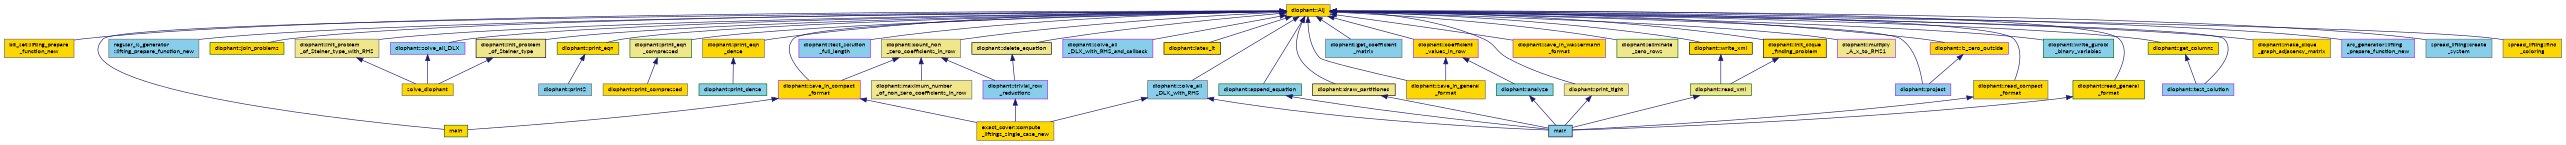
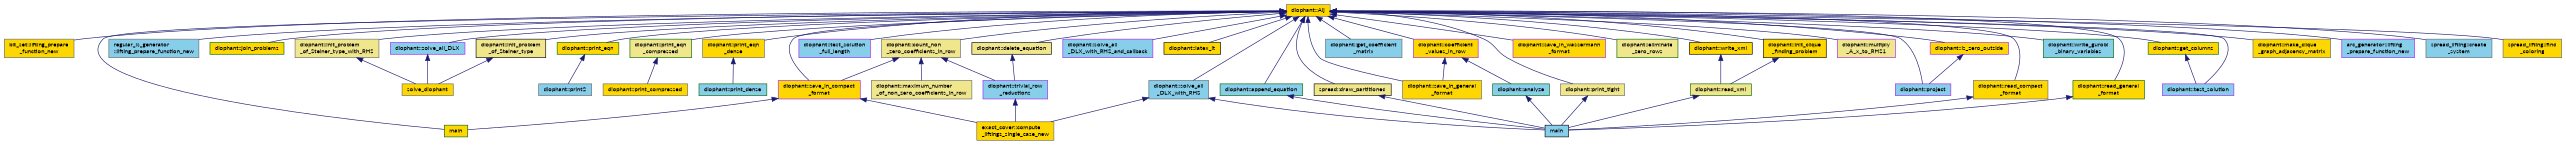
(1354, 90) -> (1353, 90)
